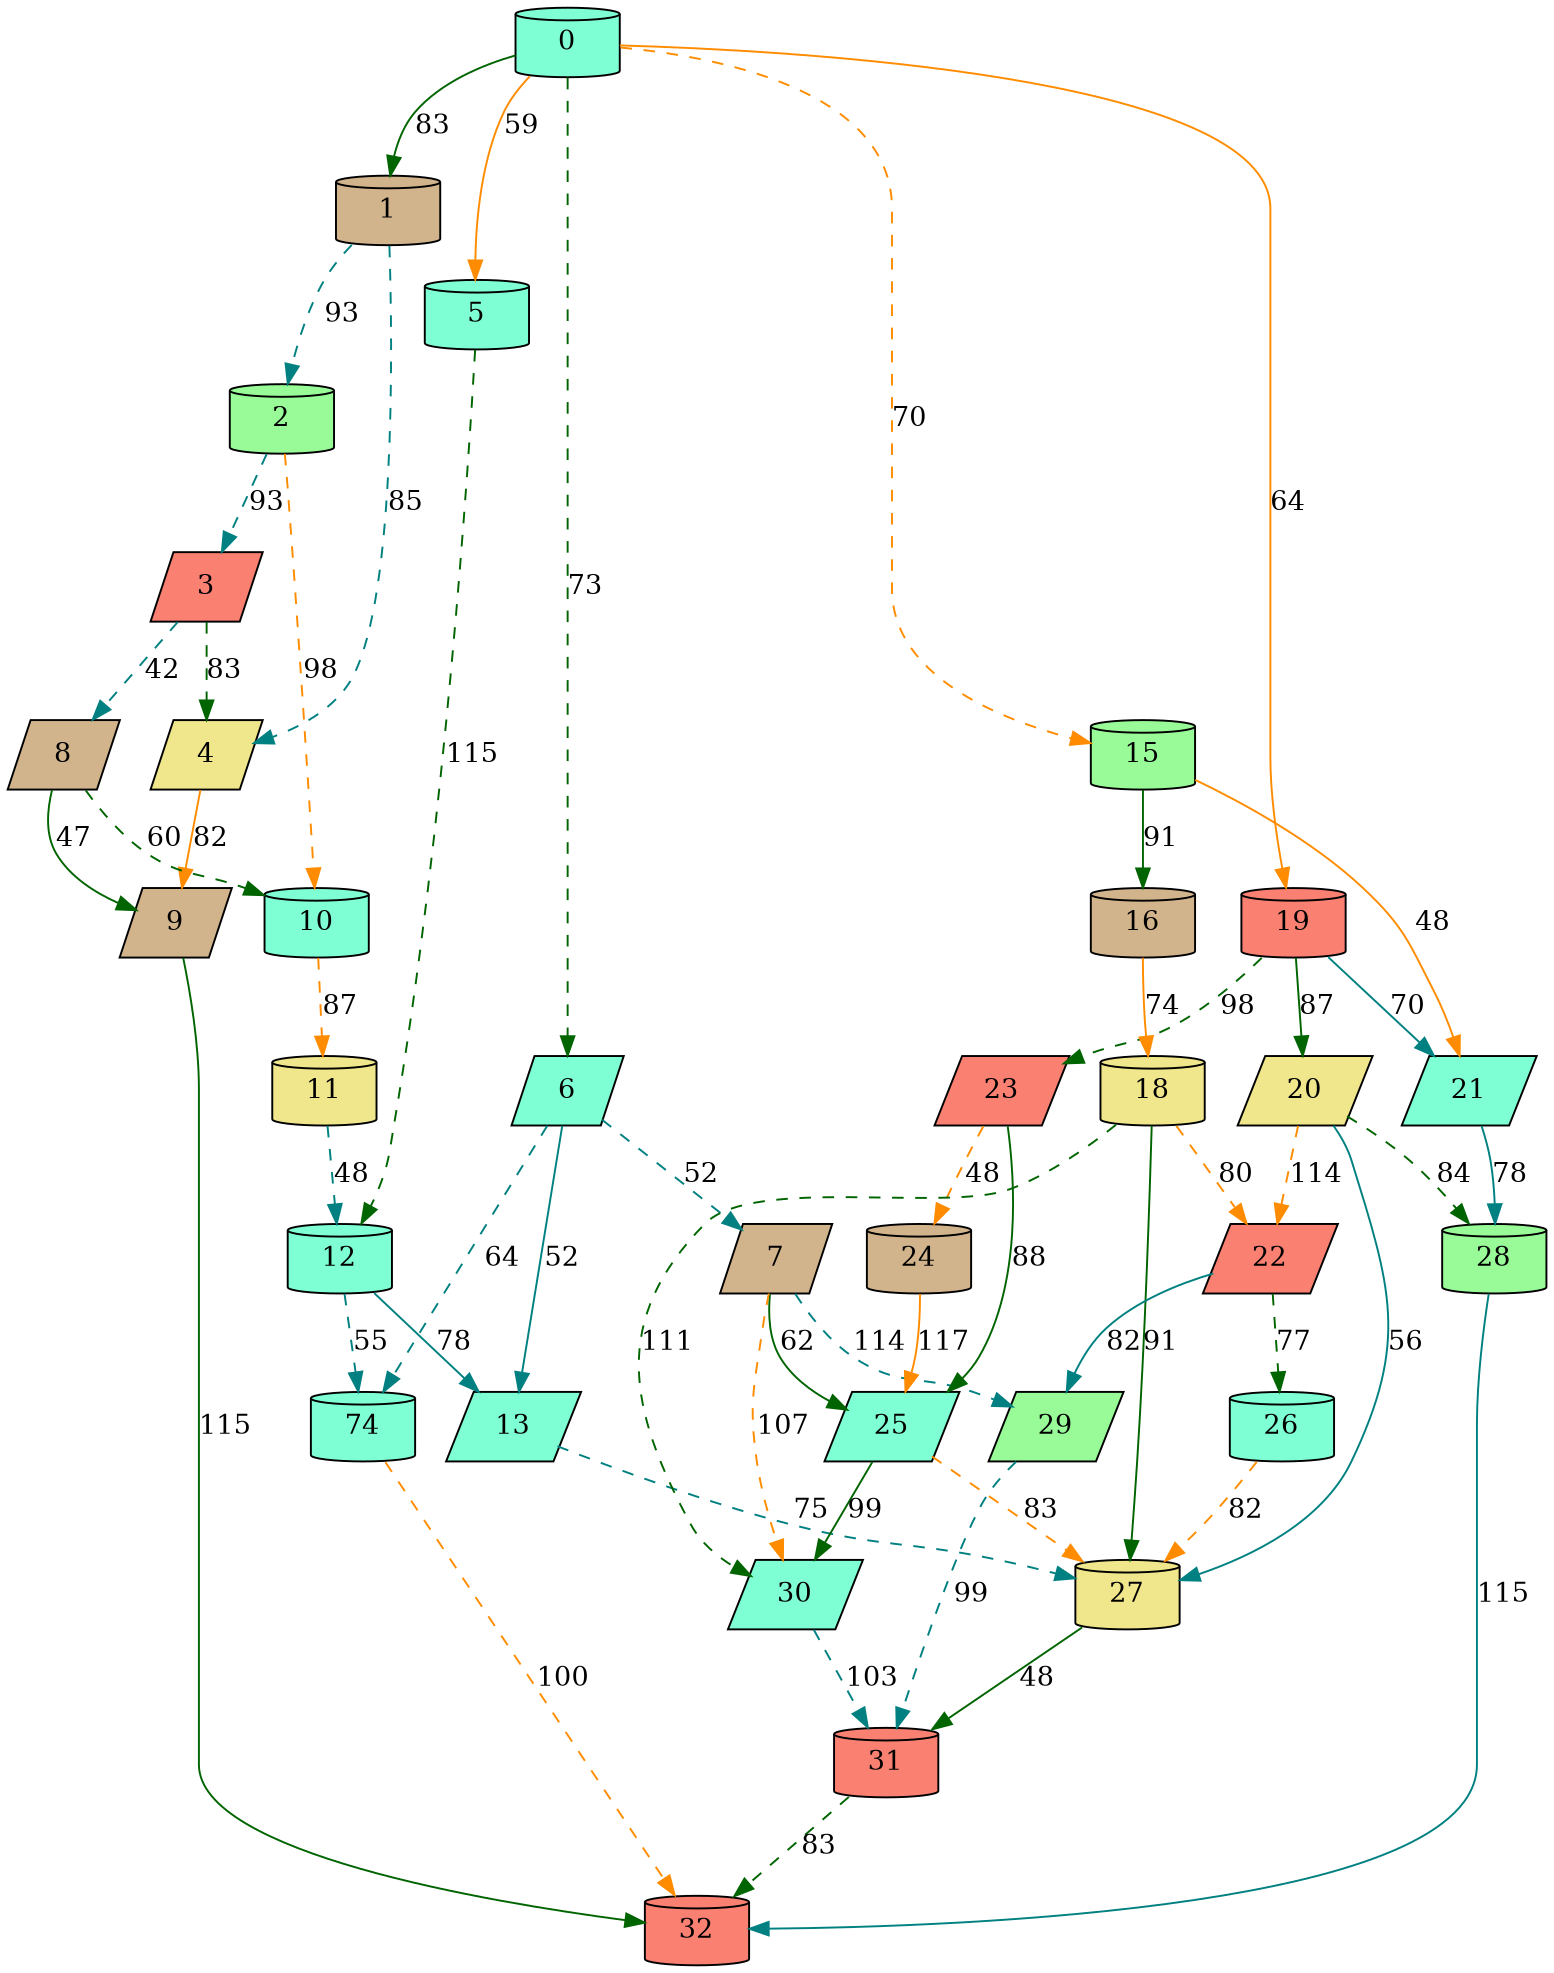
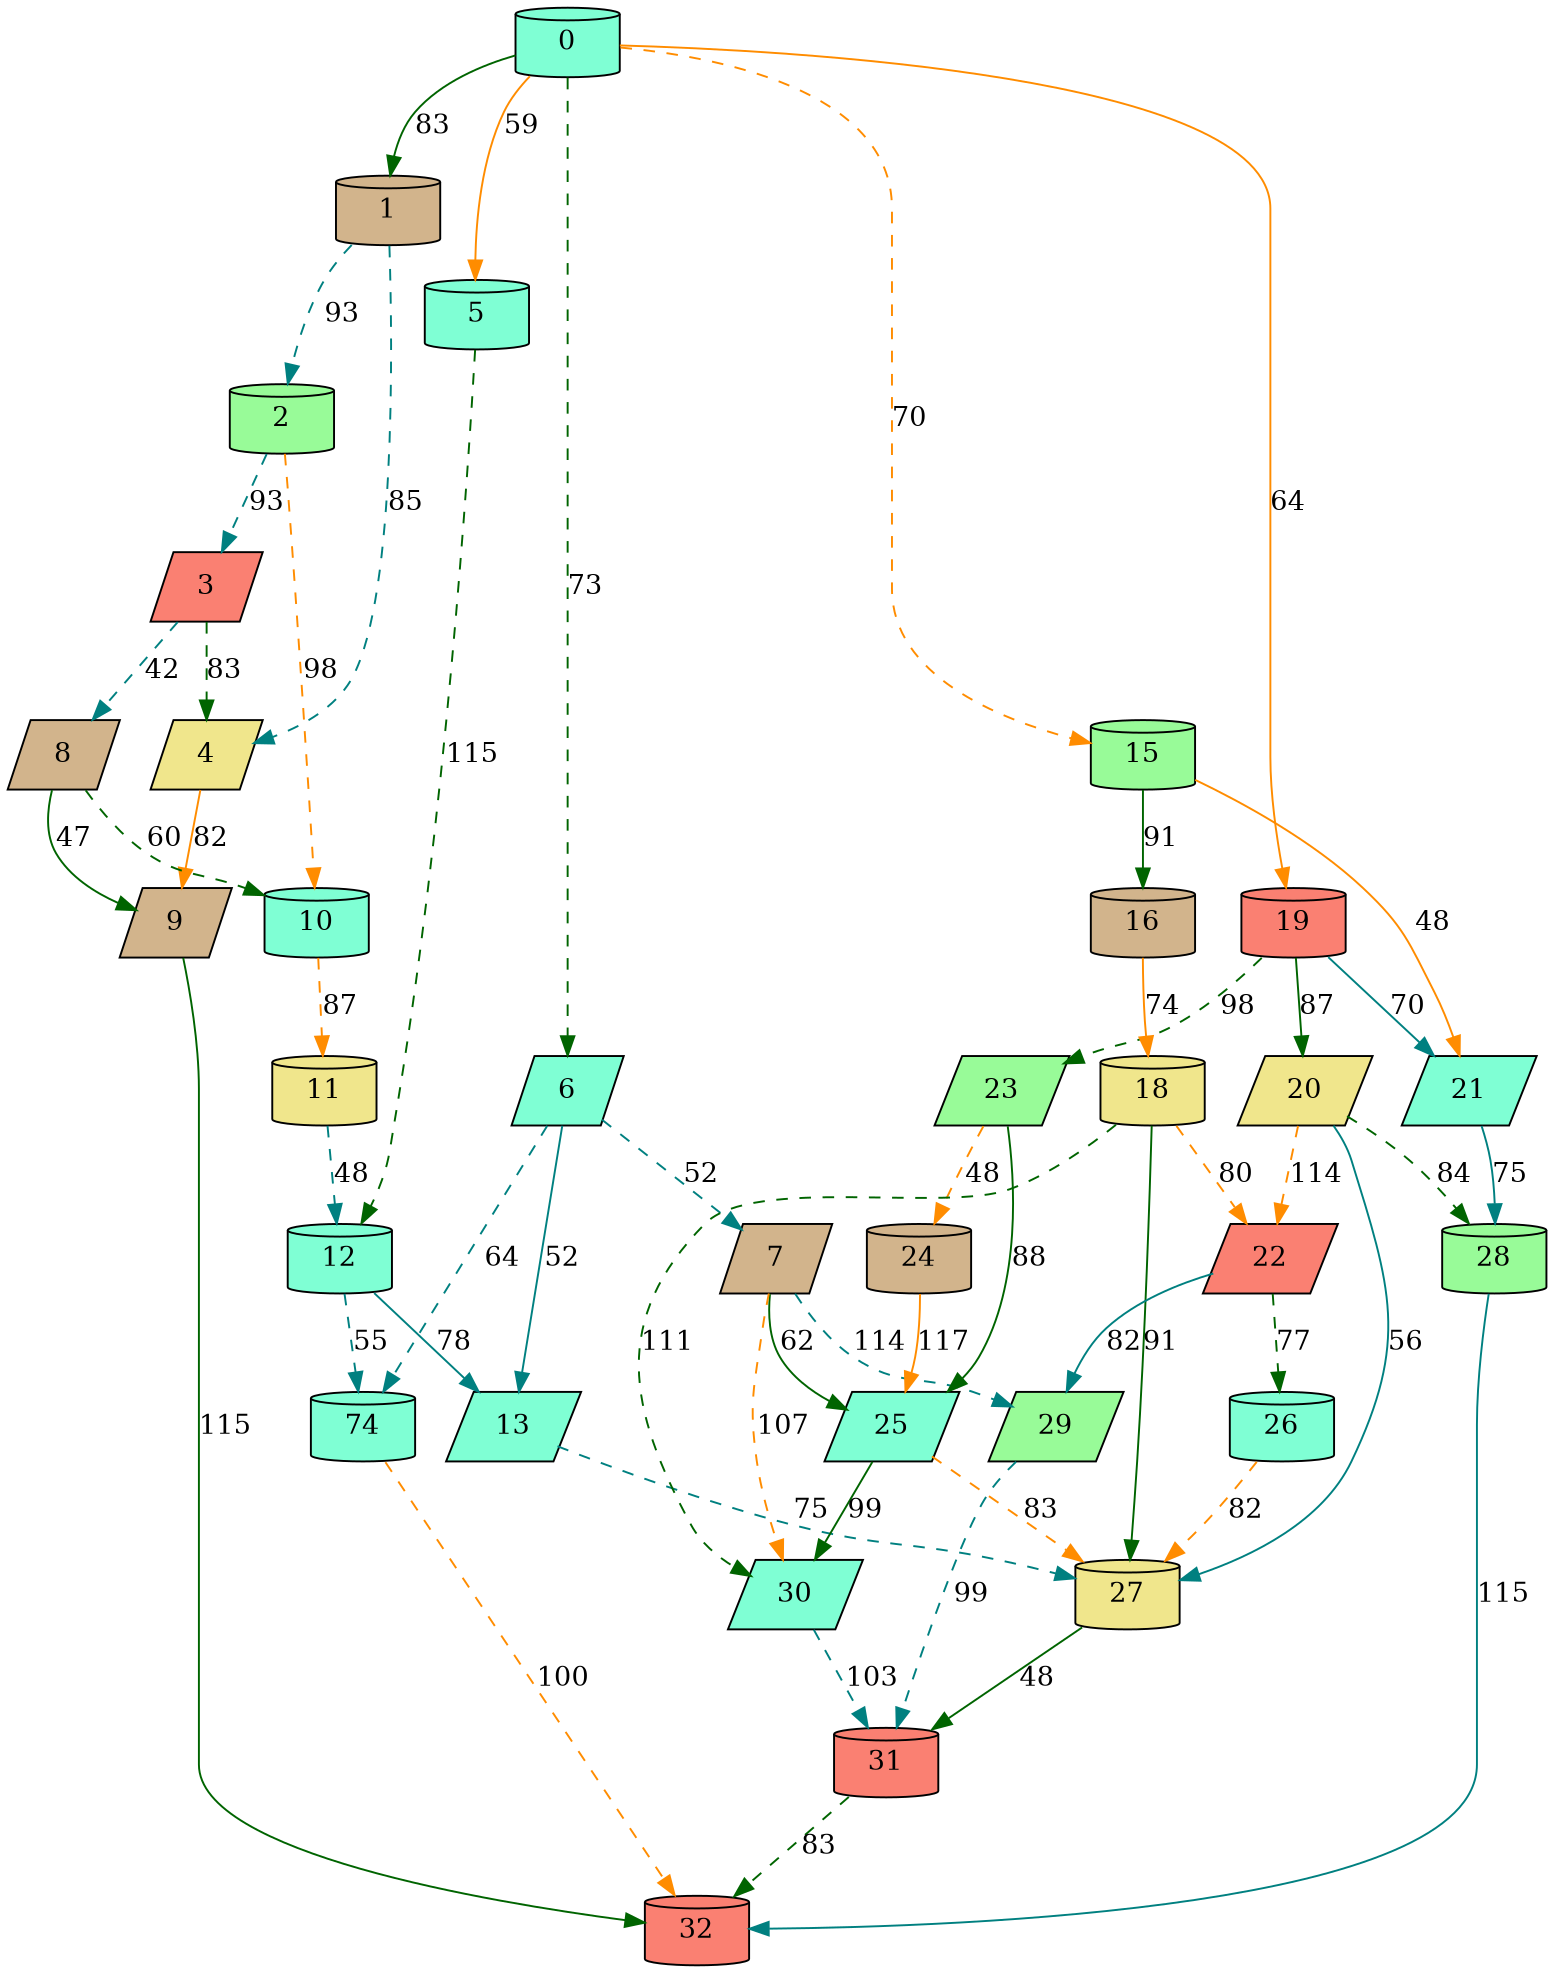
(1002, 1091) -> (1002, 1091)
(1511, 1175) -> (1511, 1175)
